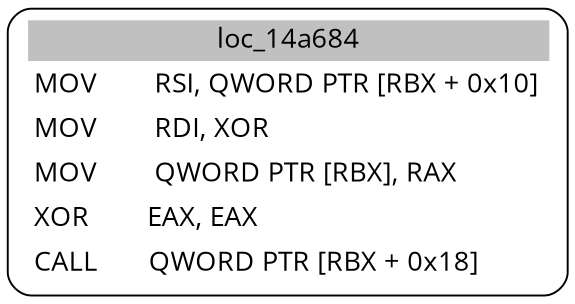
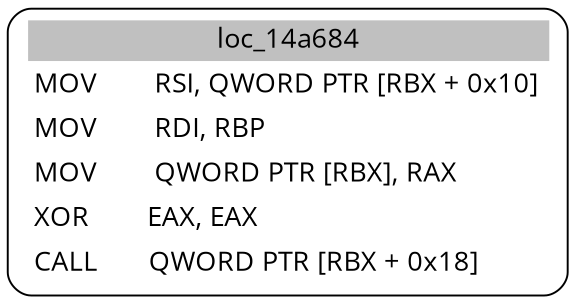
(152, 129) -> (150, 129)
